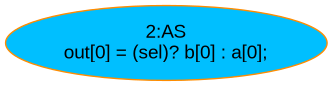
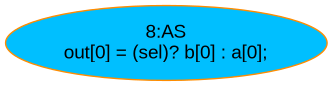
(166, 43) -> (166, 43)
